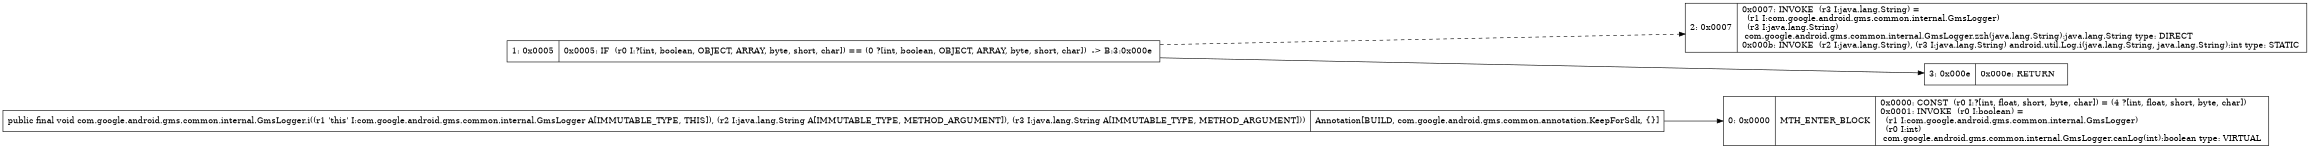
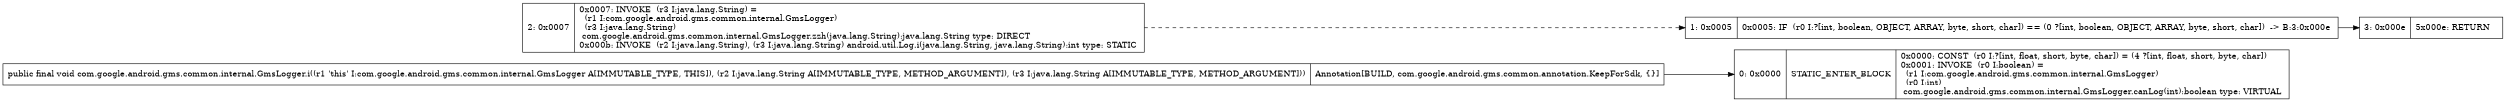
(1420, 39) -> (1412, 28)
(2022, 74) -> (2457, 27)
(1825, 121) -> (1841, 74)
